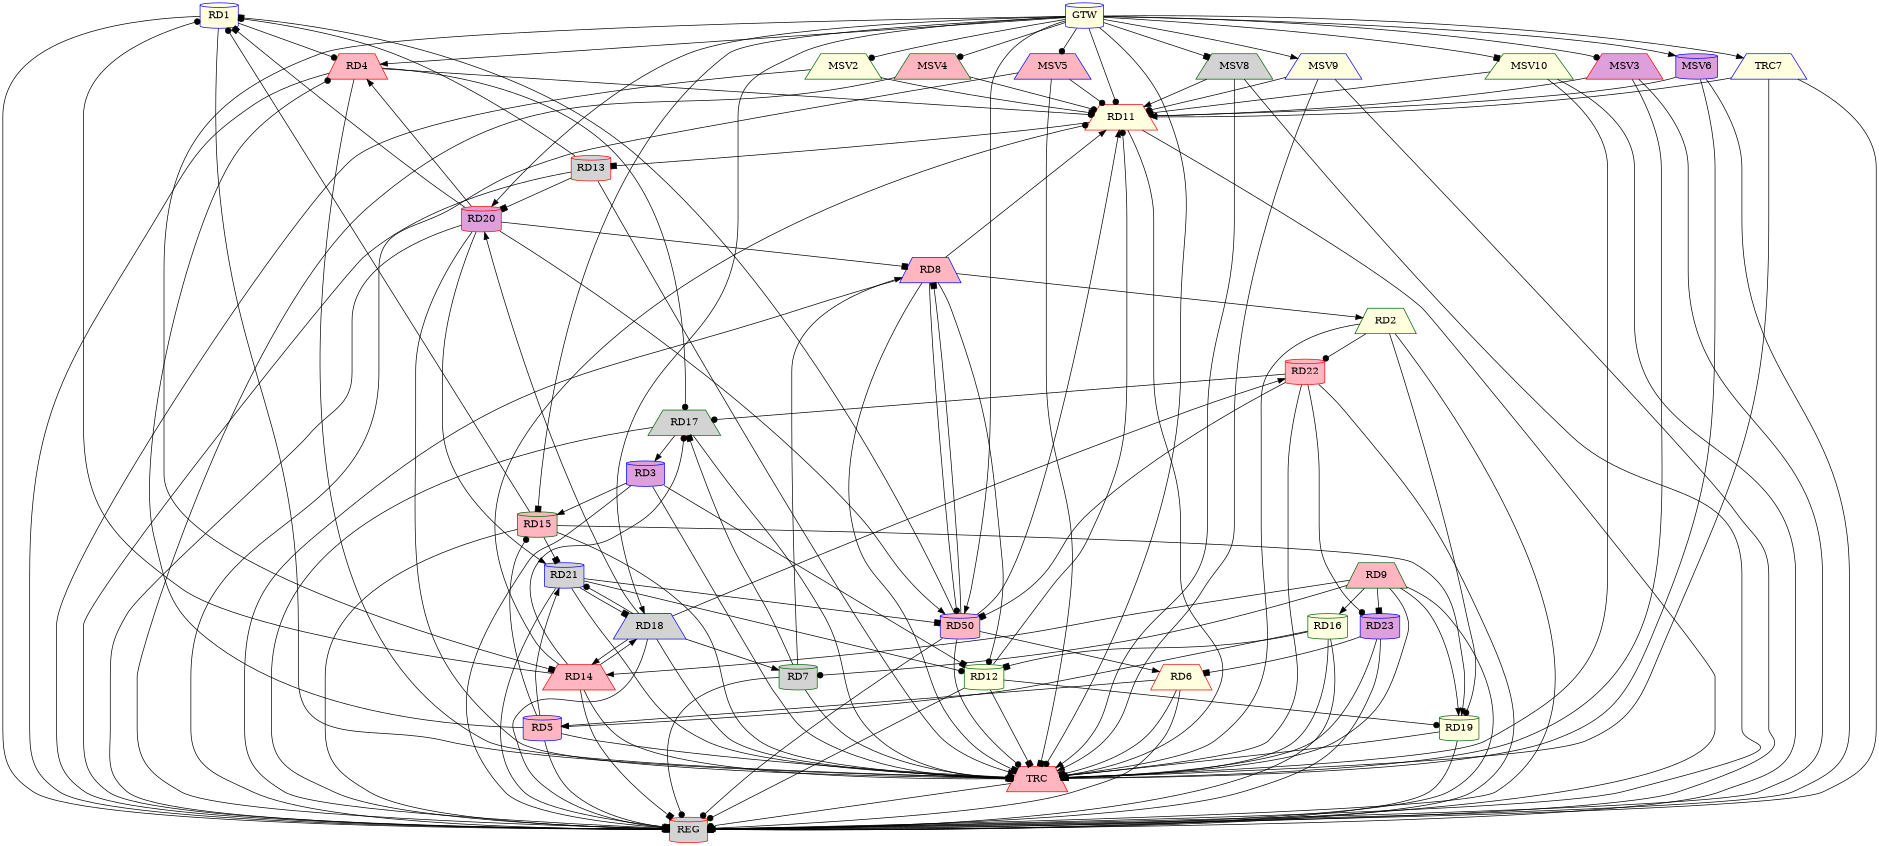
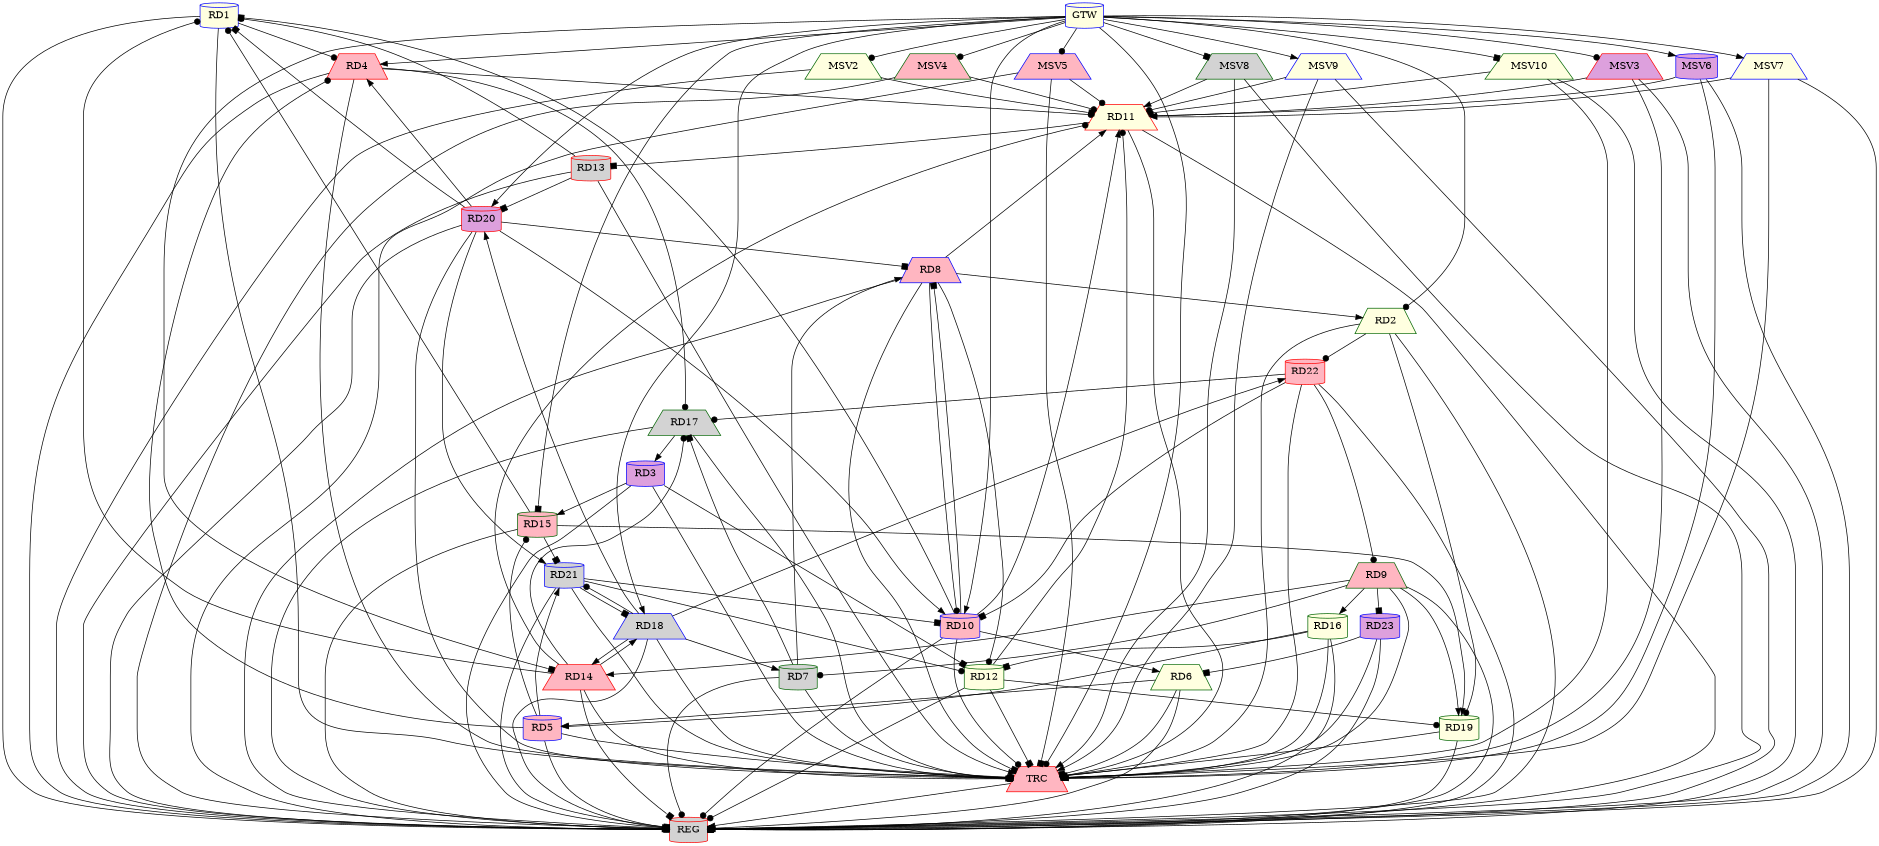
(1102, 64) -> (1398, 62)
(1769, 66) -> (1769, 66)
(1319, 503) -> (1351, 468)
(960, 626) -> (960, 626)
(1181, 677) -> (1181, 677)
(740, 723) -> none
(863, 805) -> (863, 805)
